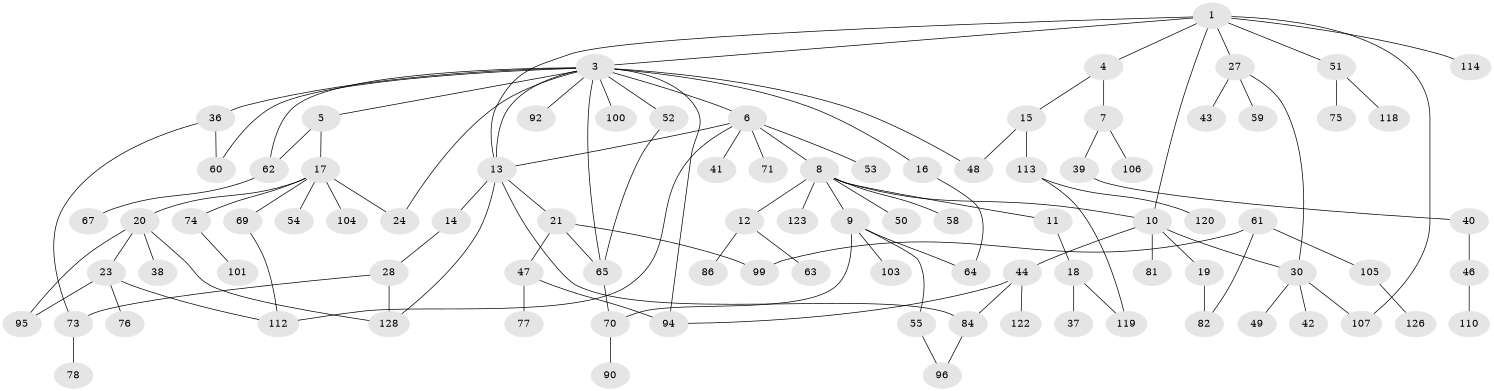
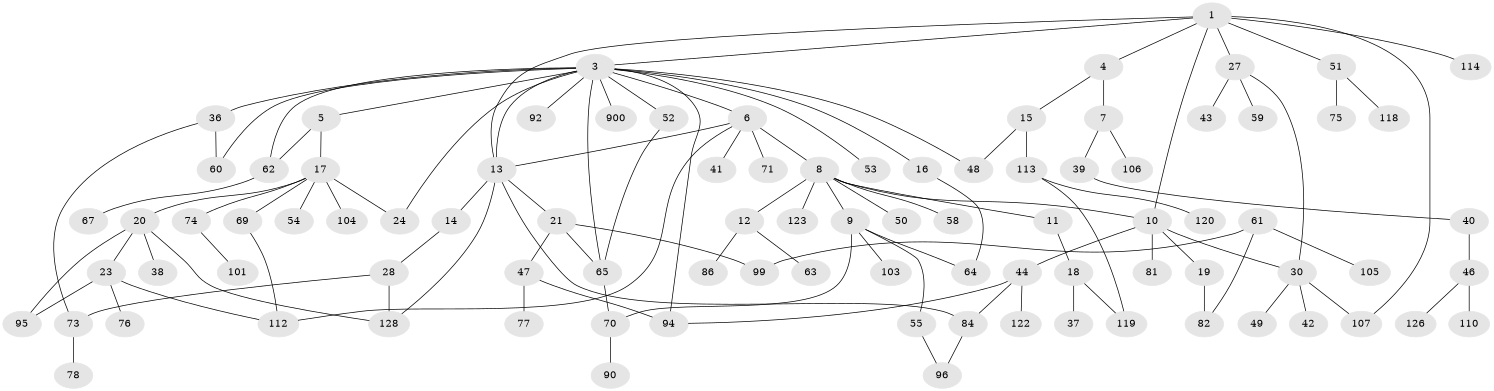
(616, 119) -> (616, 119)
(810, 143) -> (744, 95)
(1395, 301) -> (1442, 298)
